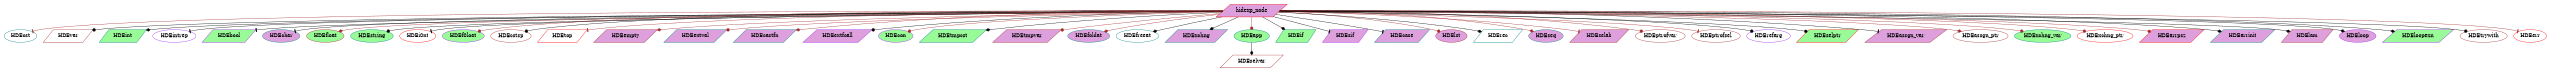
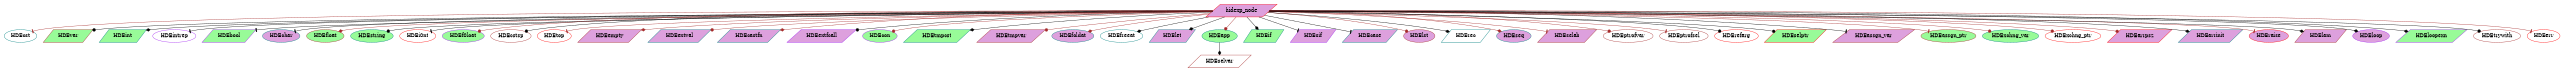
(1619, 15) -> (1599, 16)
(68, 36) -> (68, 36)
(562, 36) -> (554, 36)
(1196, 36) -> (1172, 36)
(1769, 36) -> (1736, 36)
(1981, 36) -> (1948, 36)
none -> (2269, 36)
